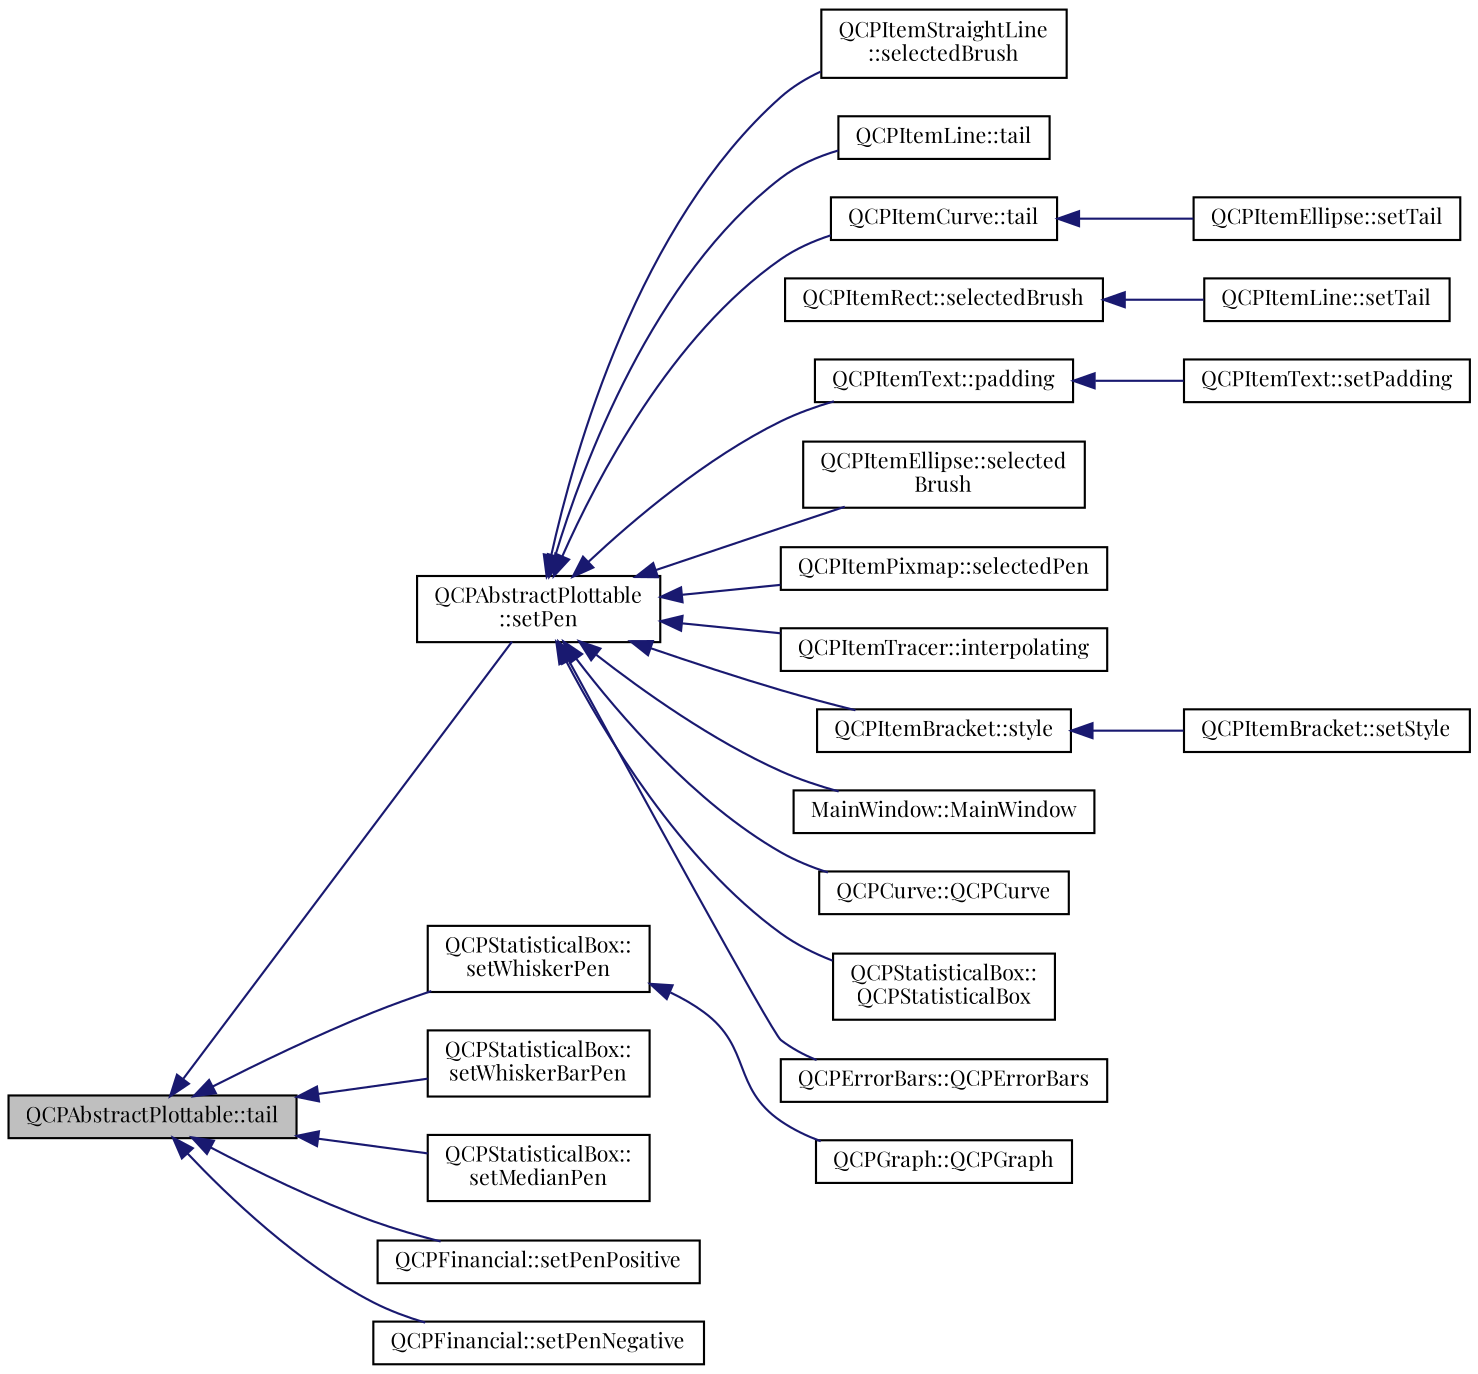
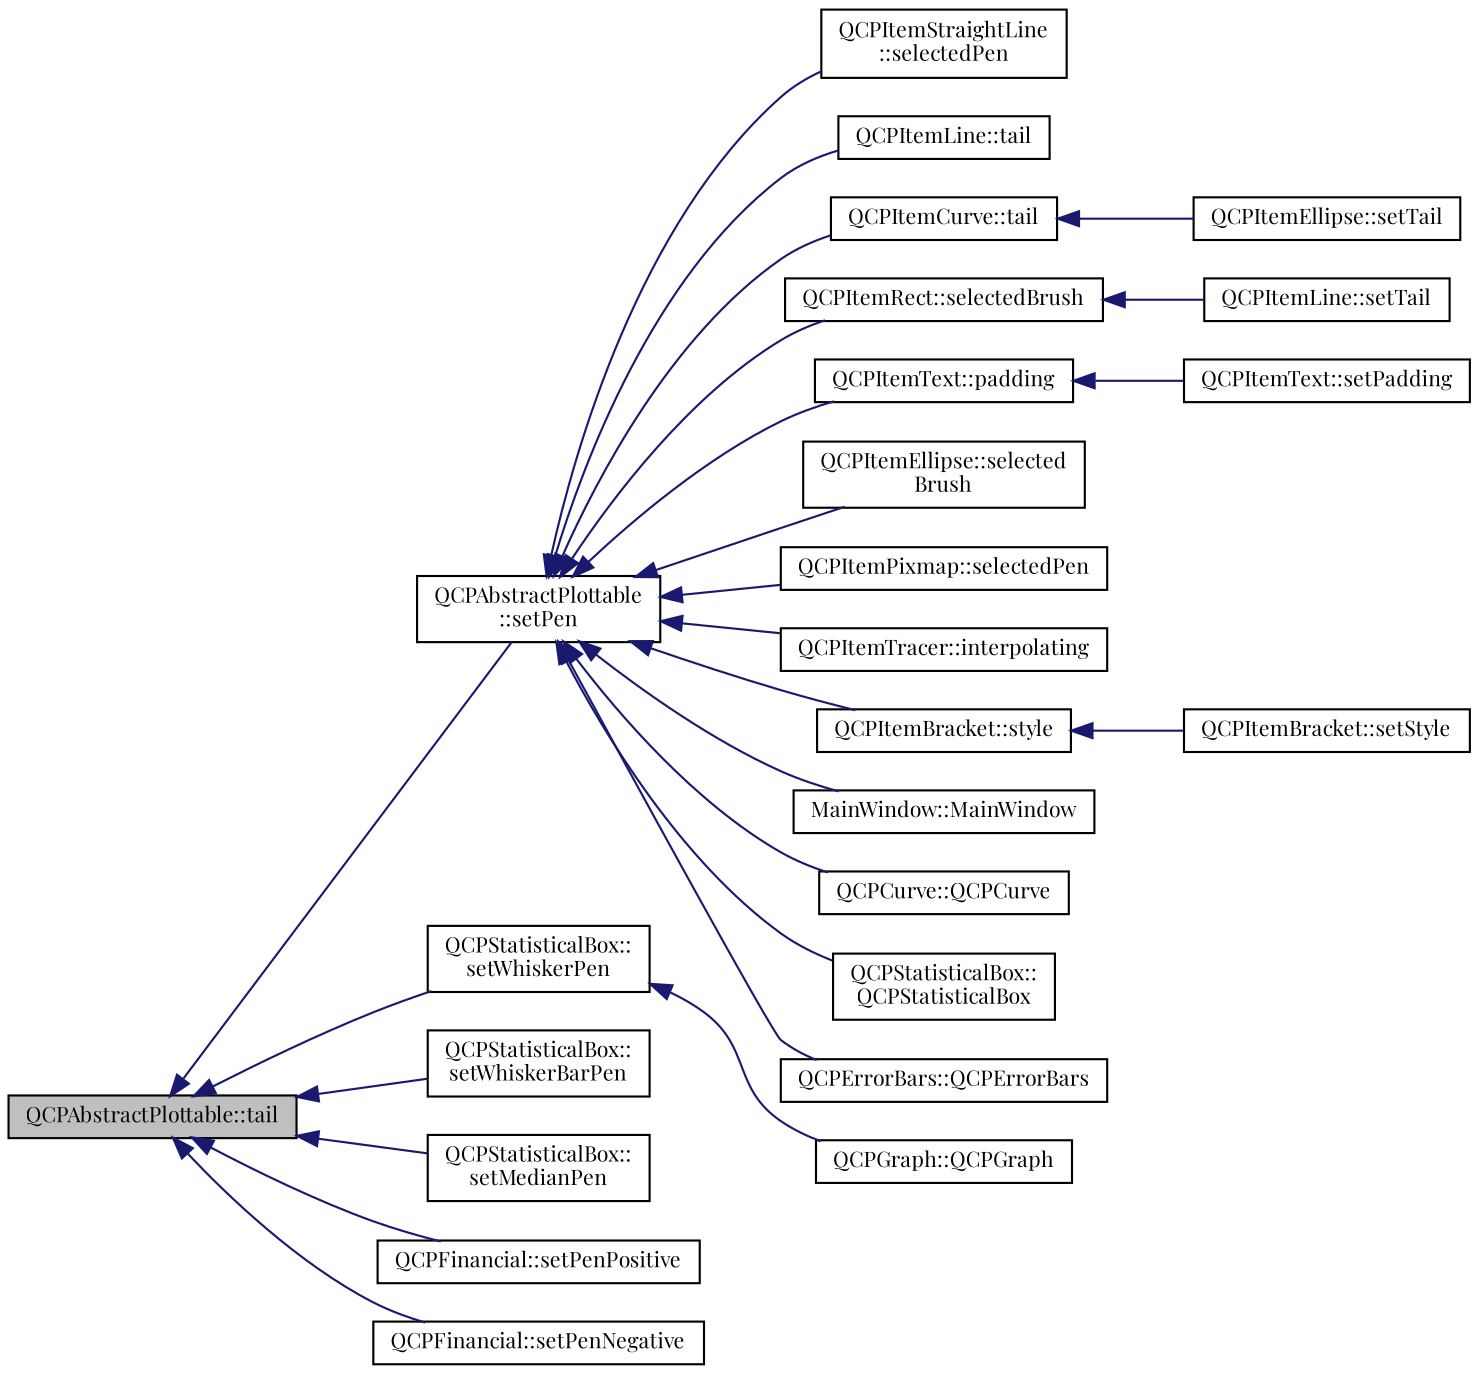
(944, 44) -> (944, 44)
none -> (682, 421)
